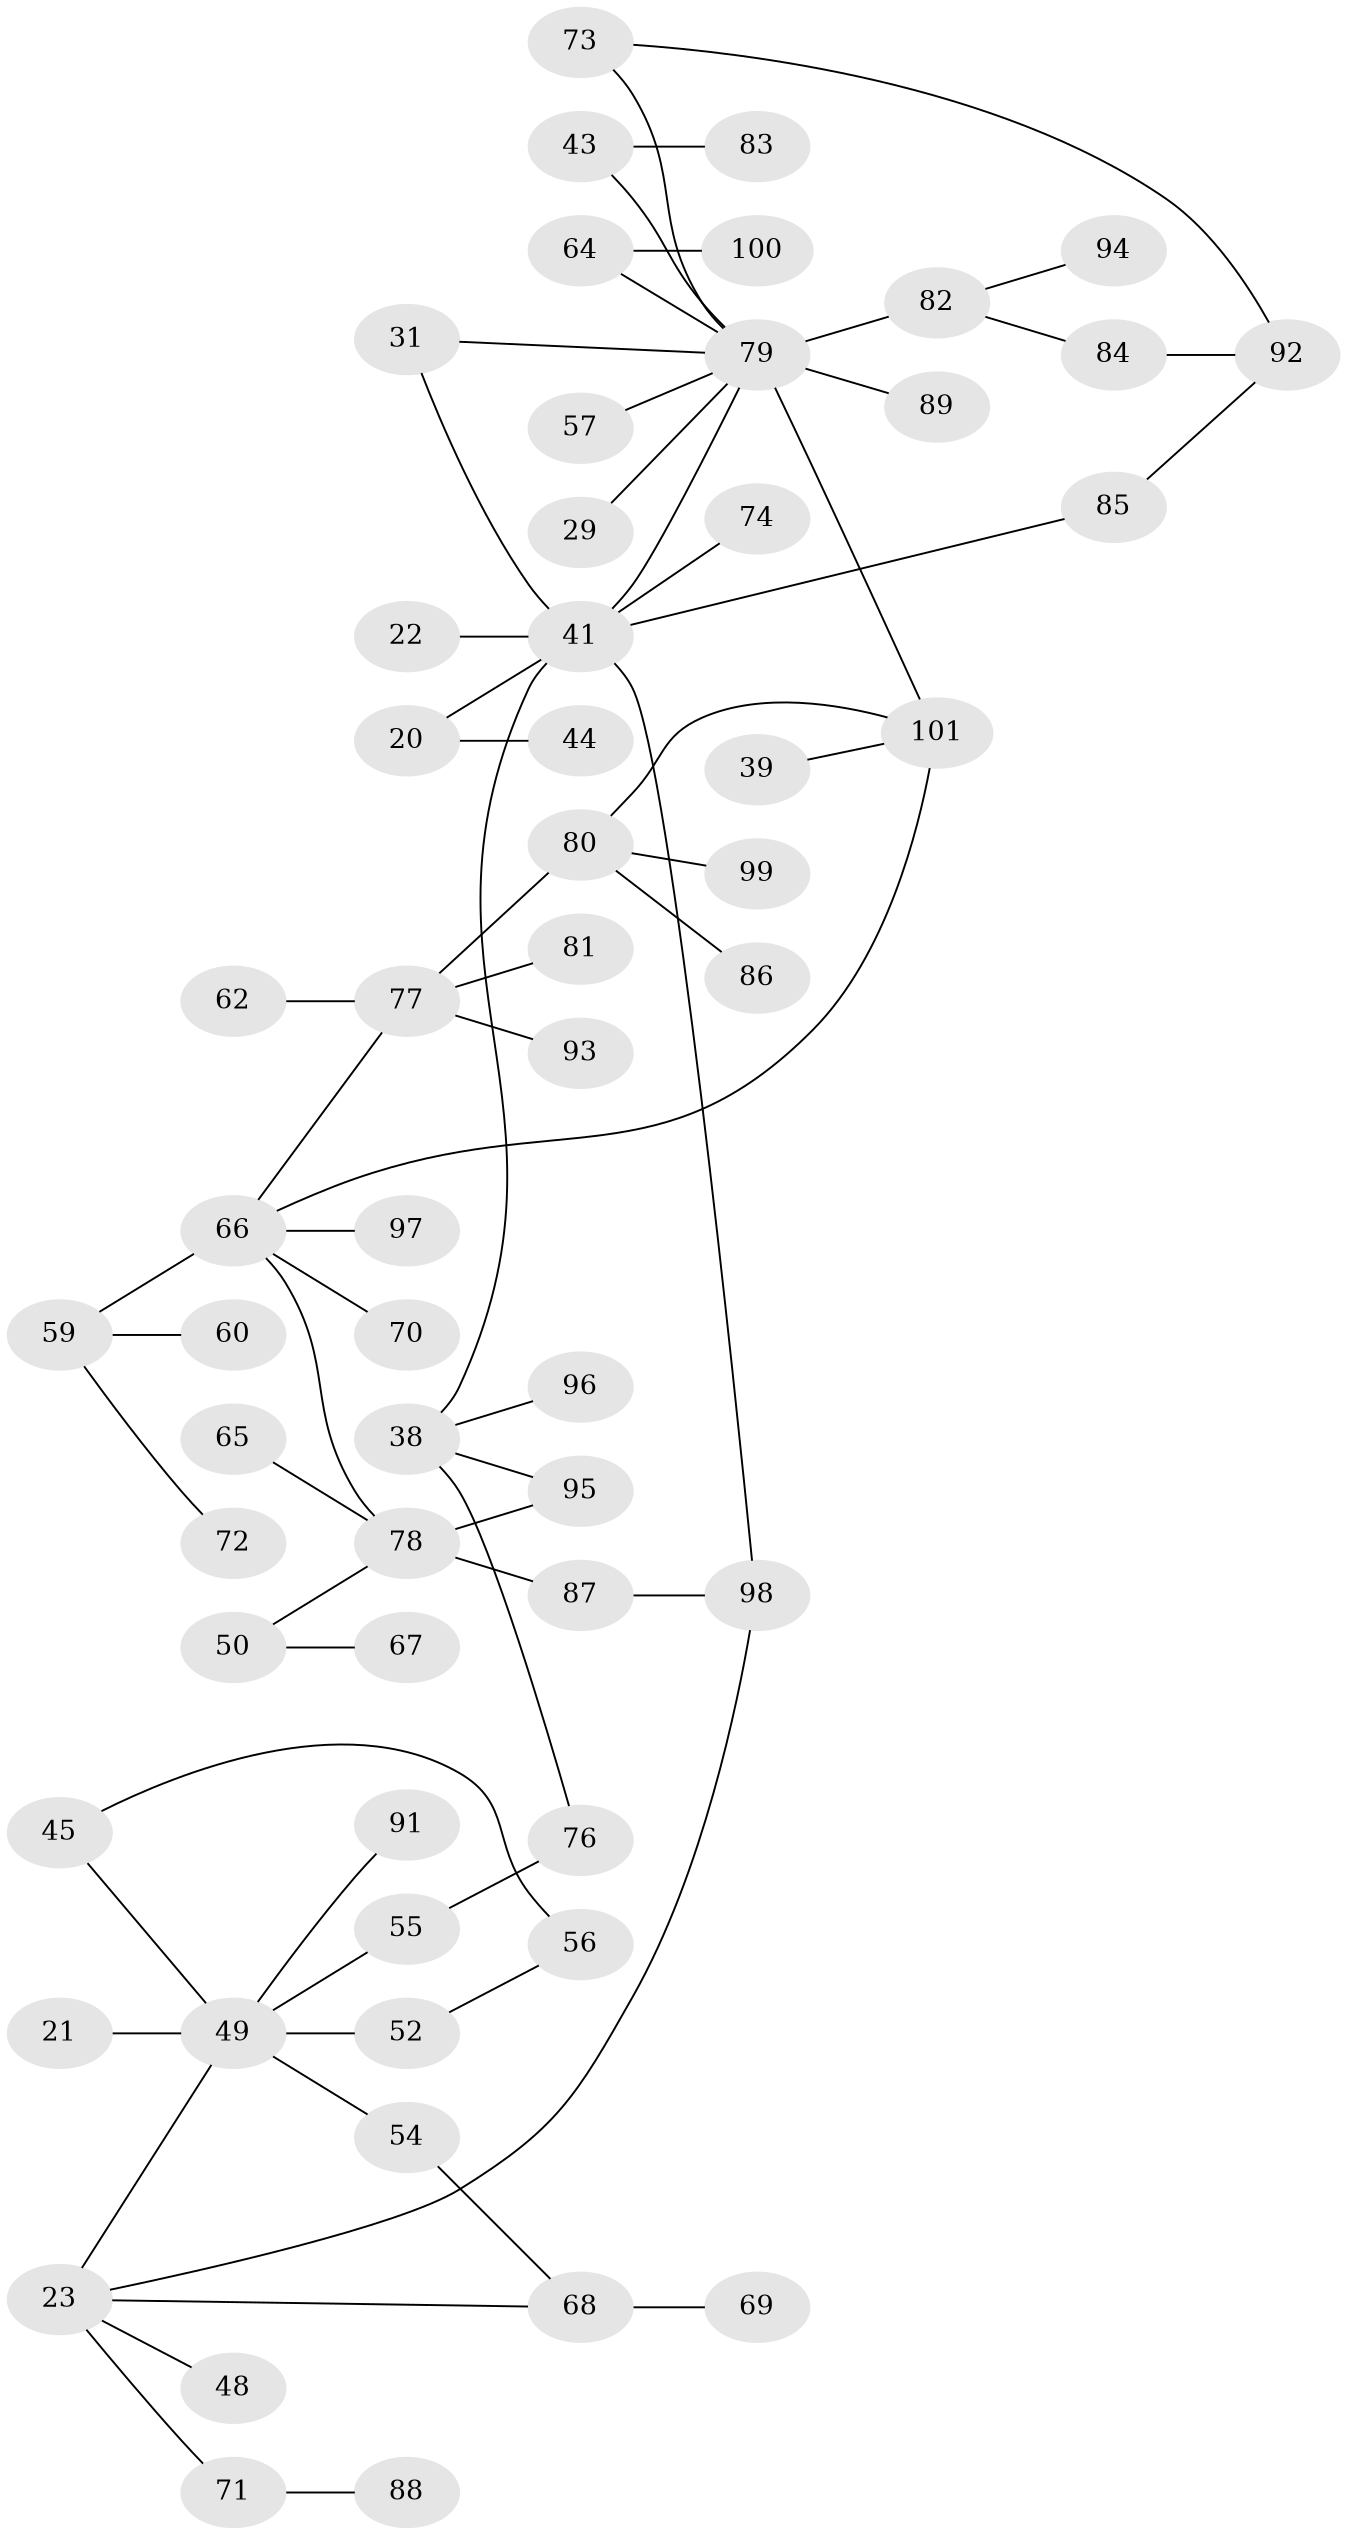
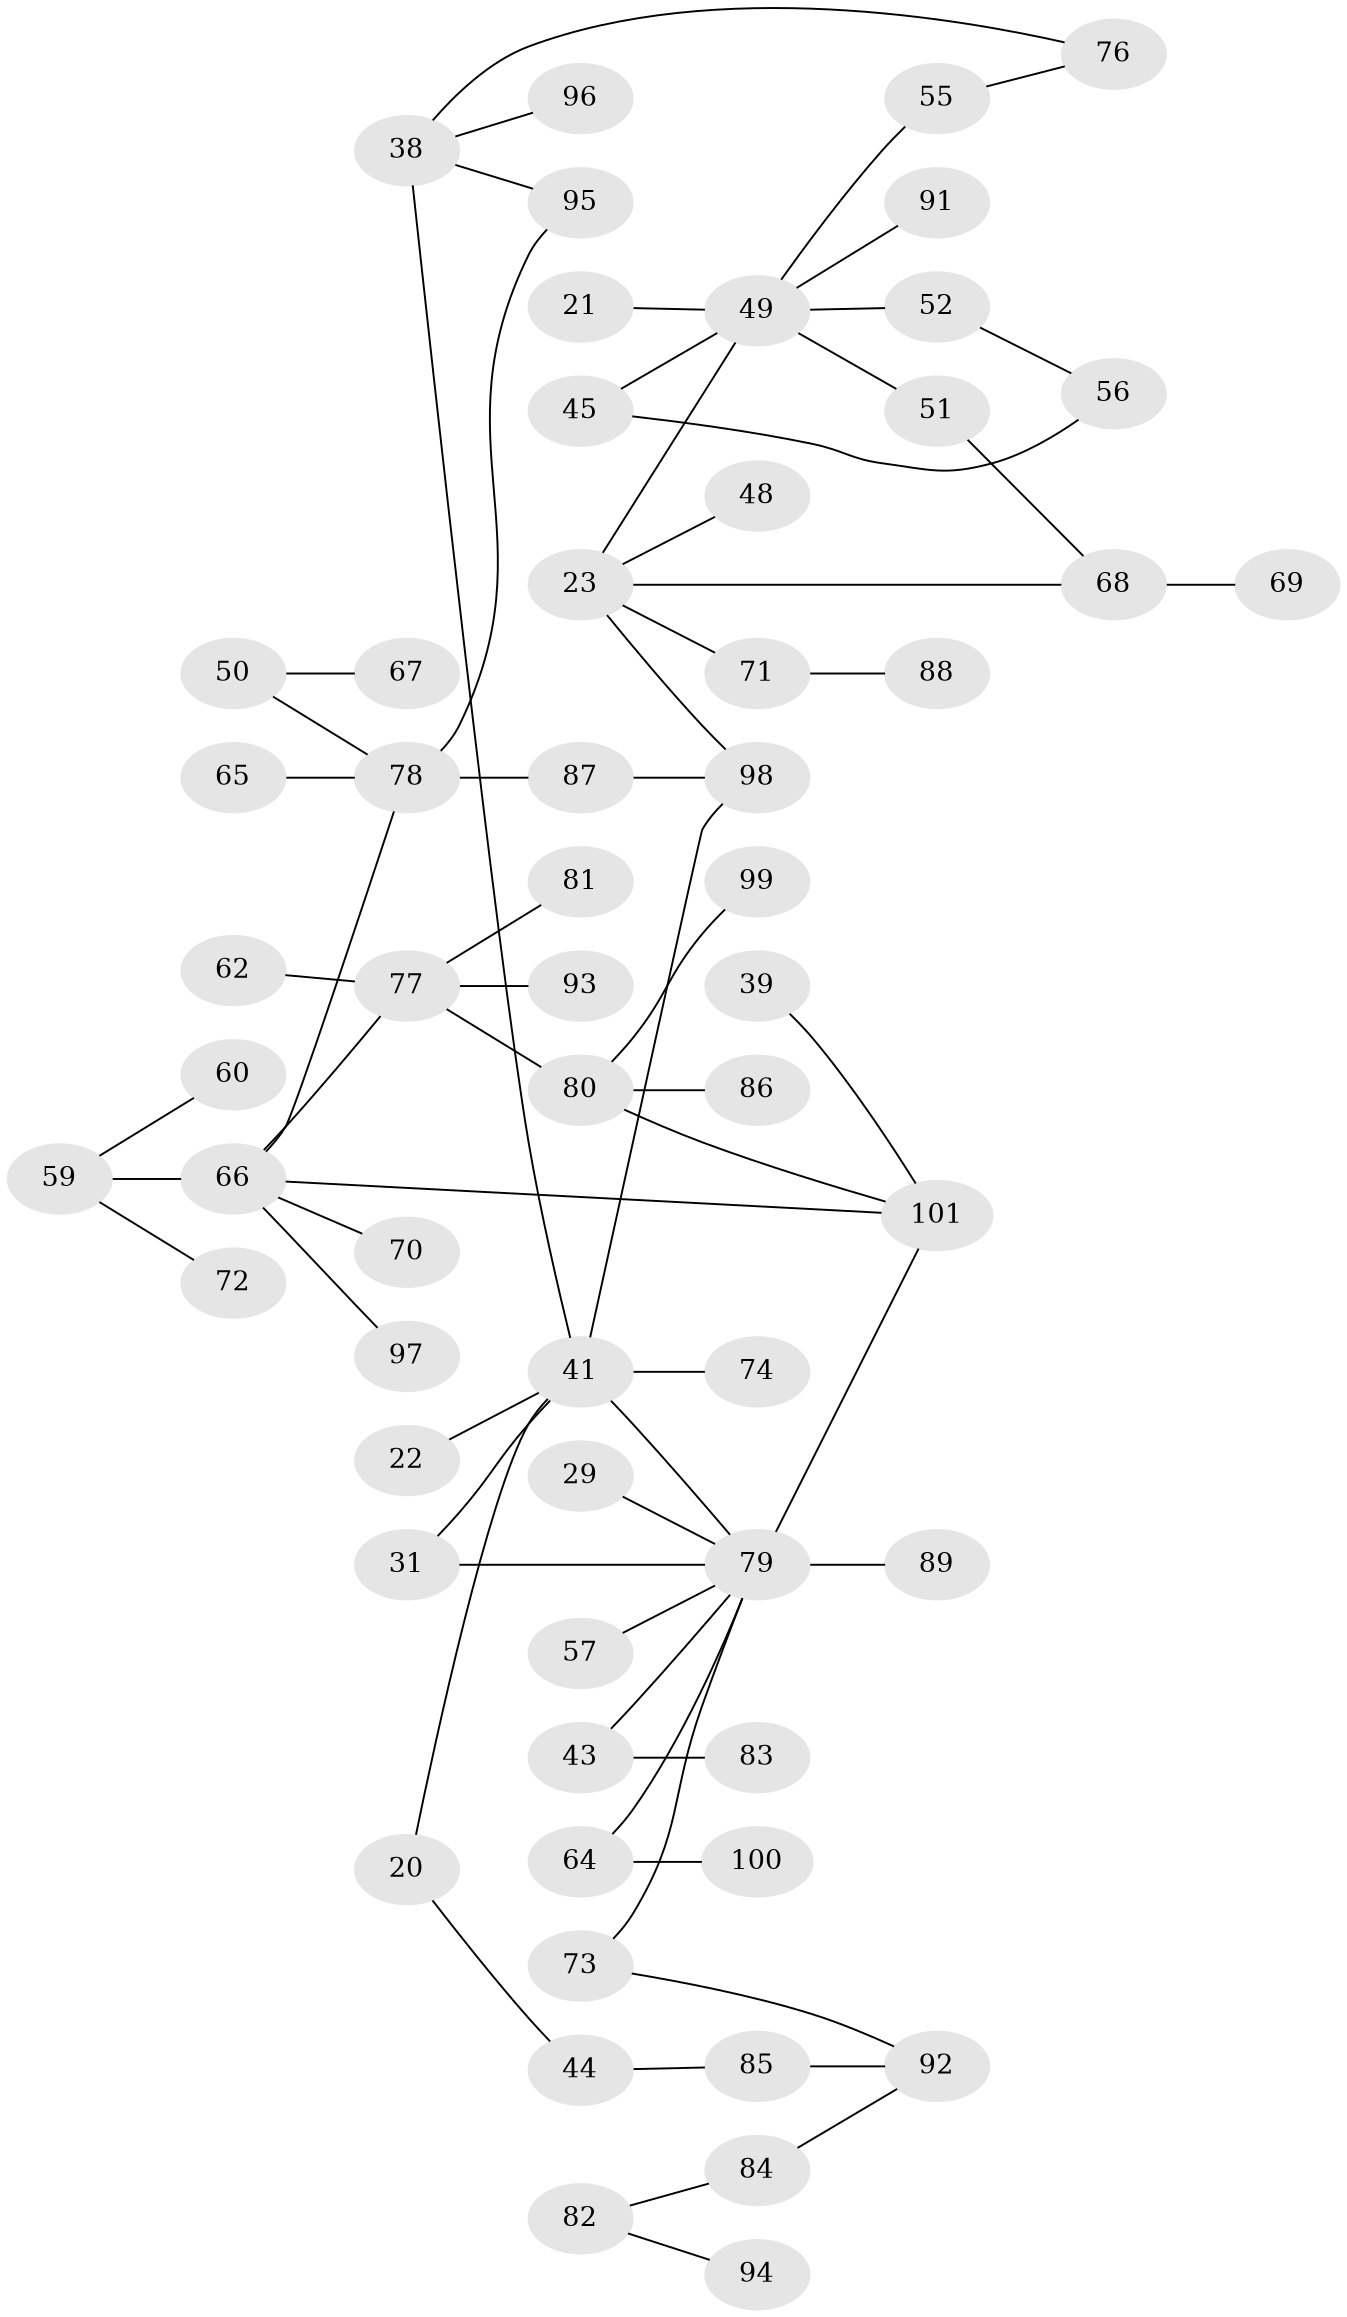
(847, 329) -> none
(848, 572) -> (669, 2068)
(407, 2138) -> (937, 411)
